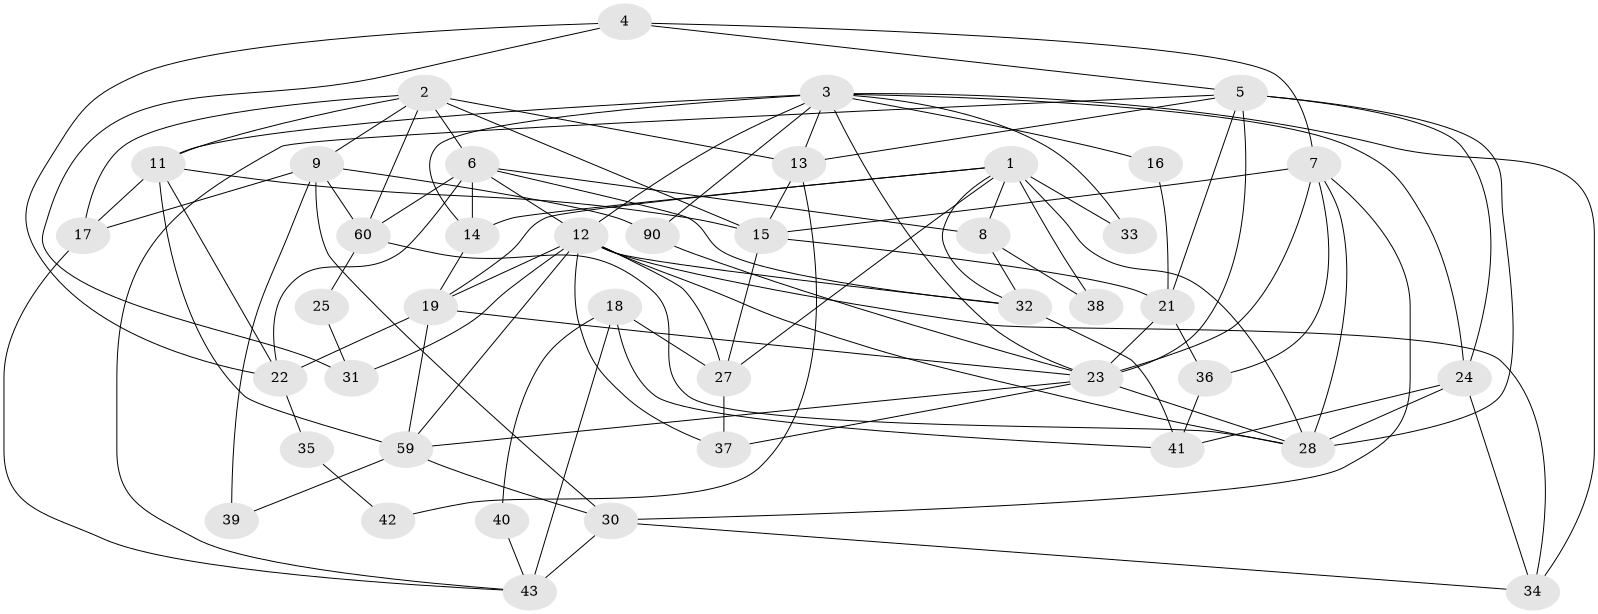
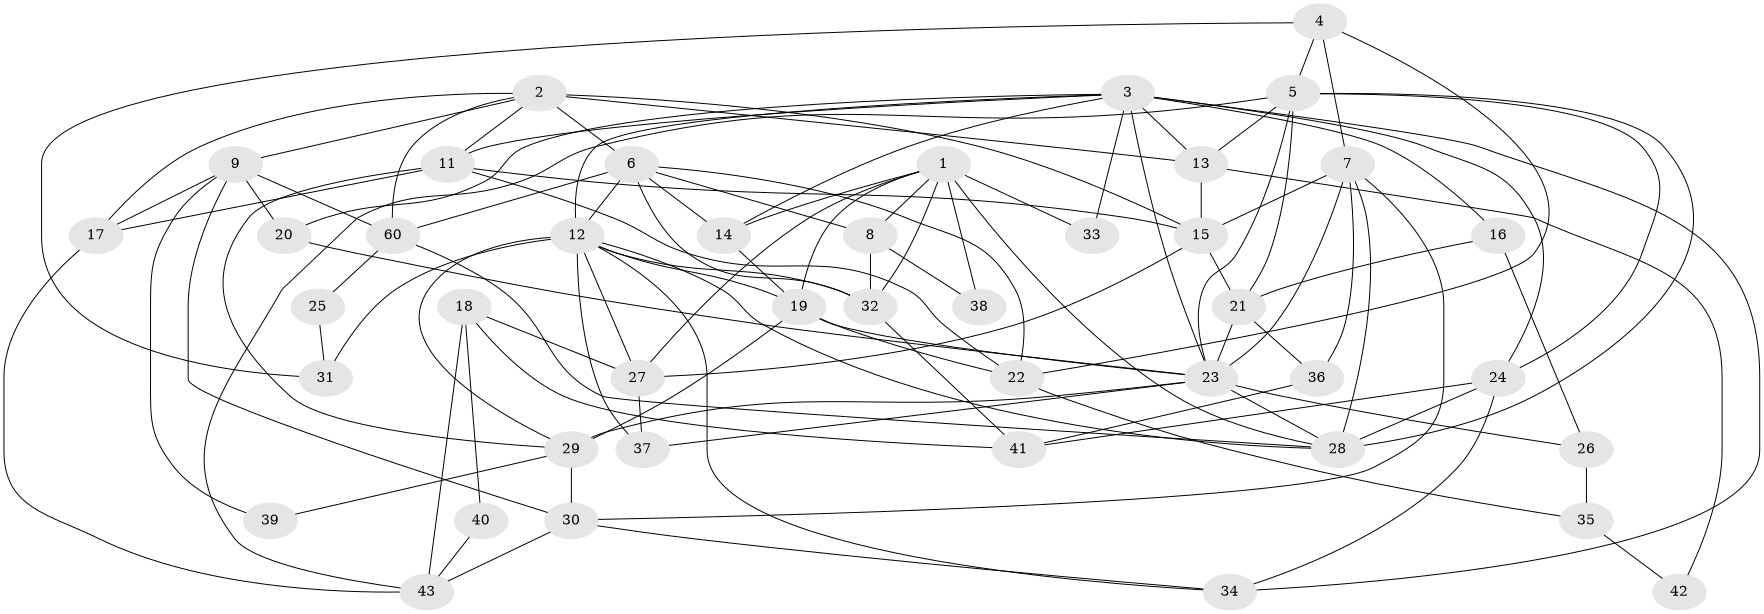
(653, 236) -> (284, 236)
(406, 450) -> (571, 450)
none -> (1586, 450)
